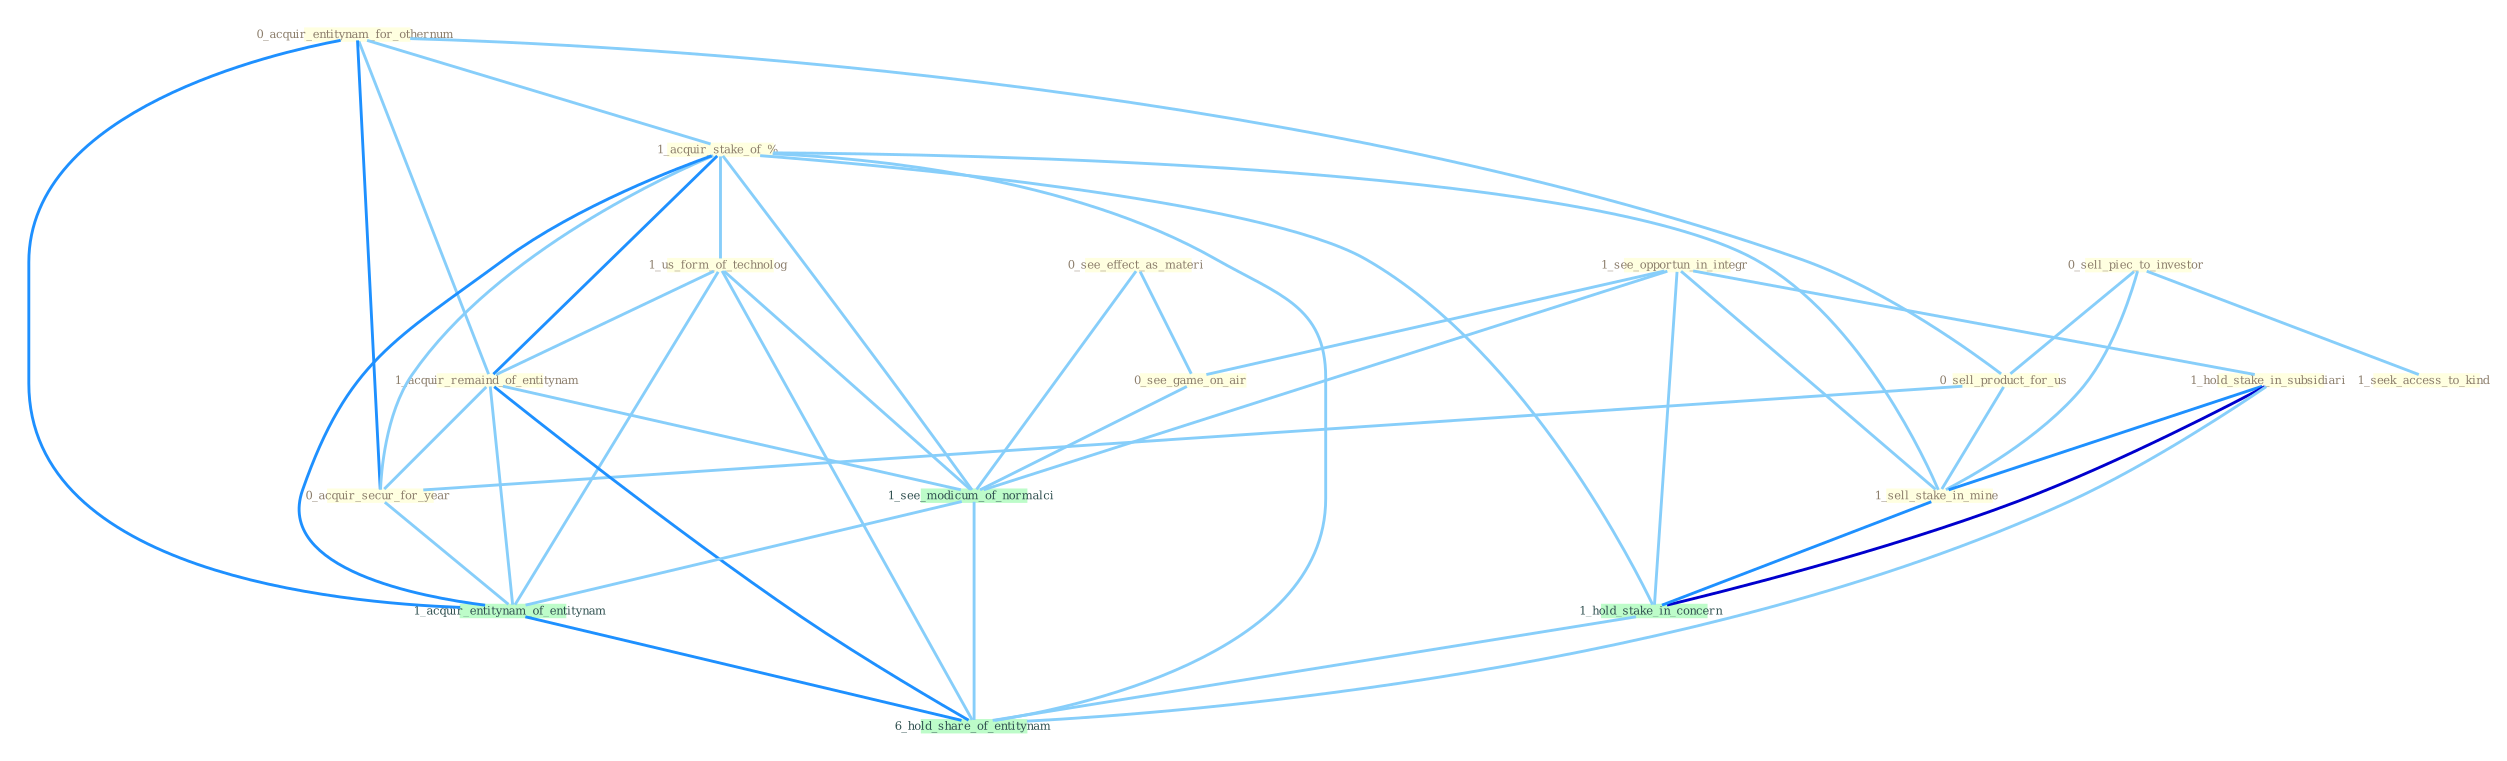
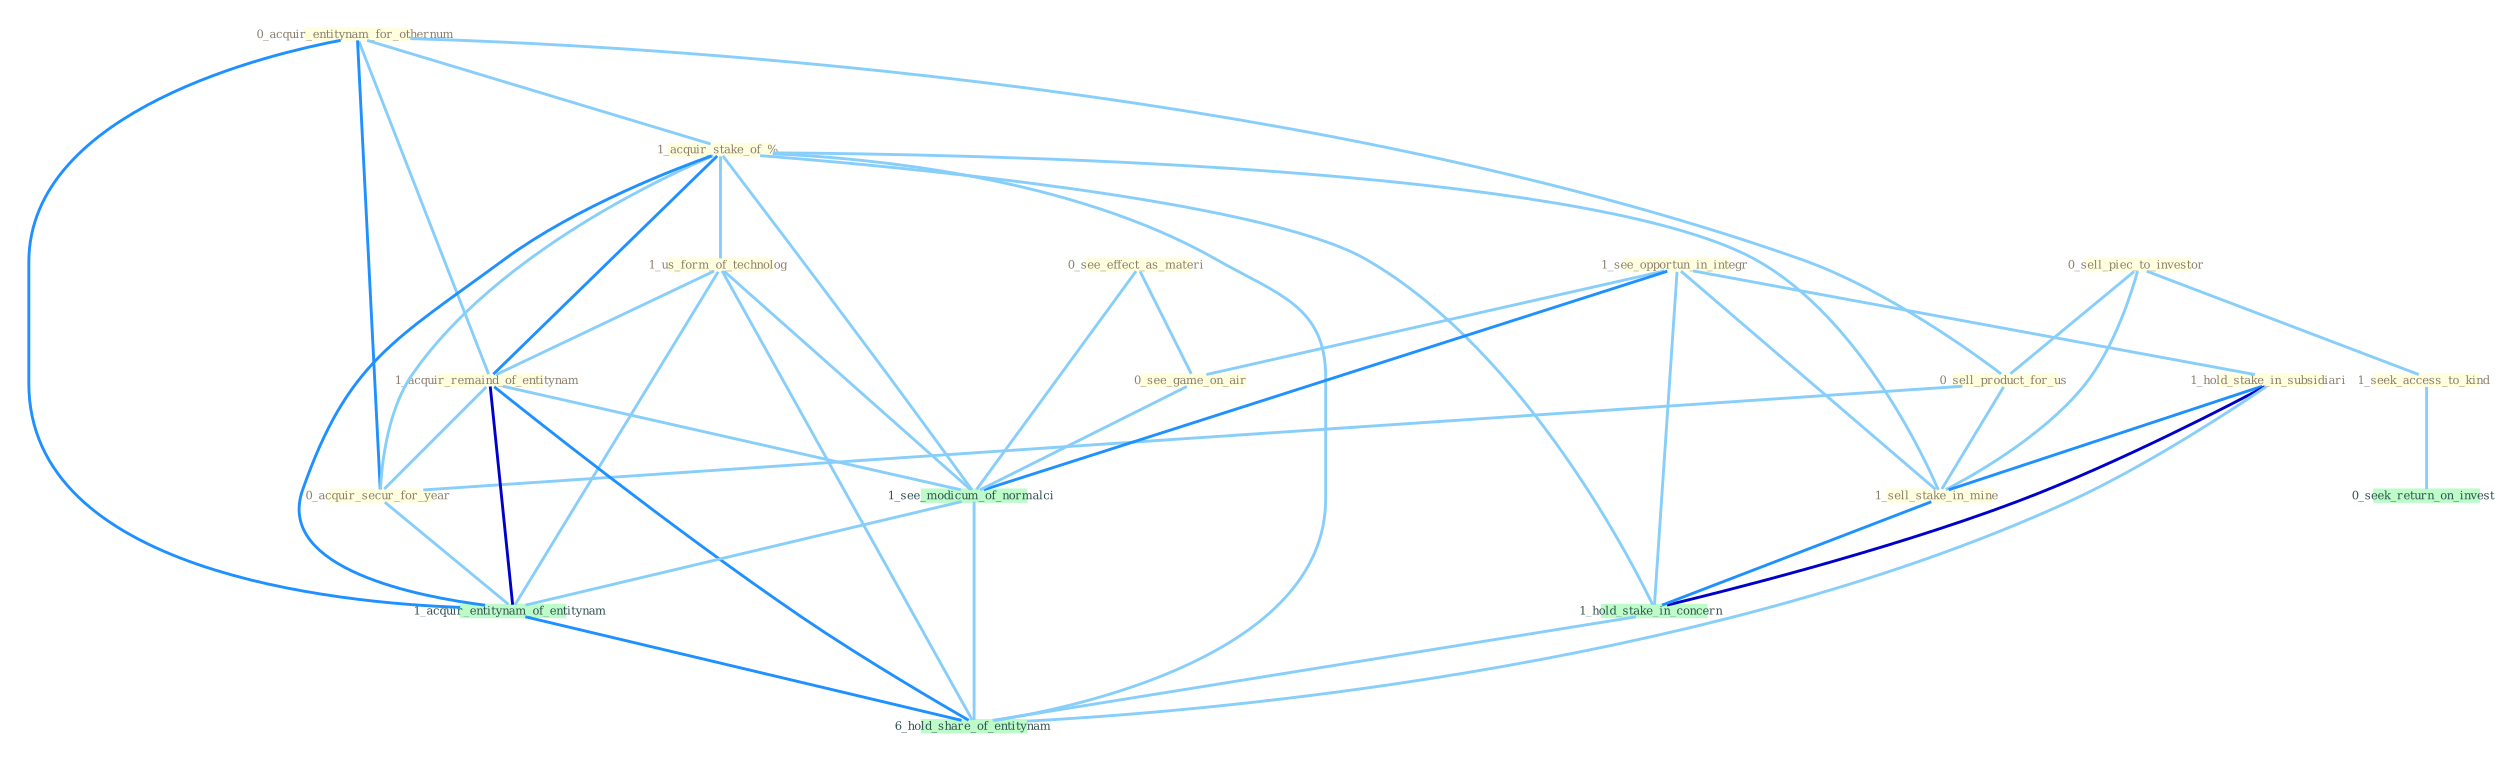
(1360, 370) -> (1360, 370)
none -> (2427, 496)
(503, 506) -> (503, 506)
